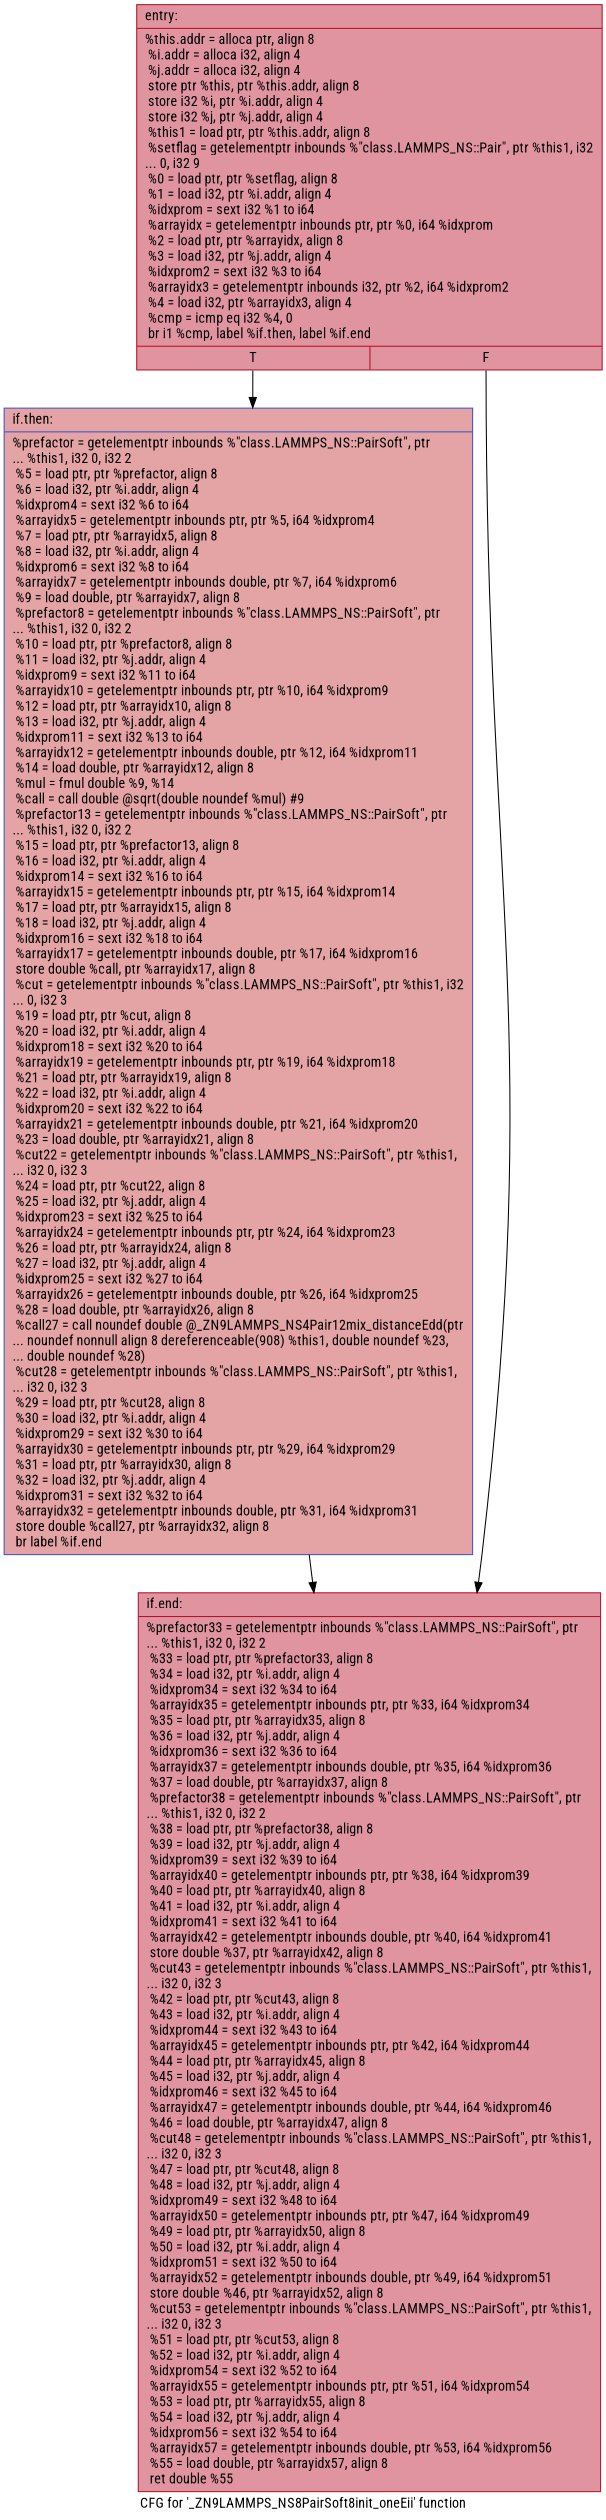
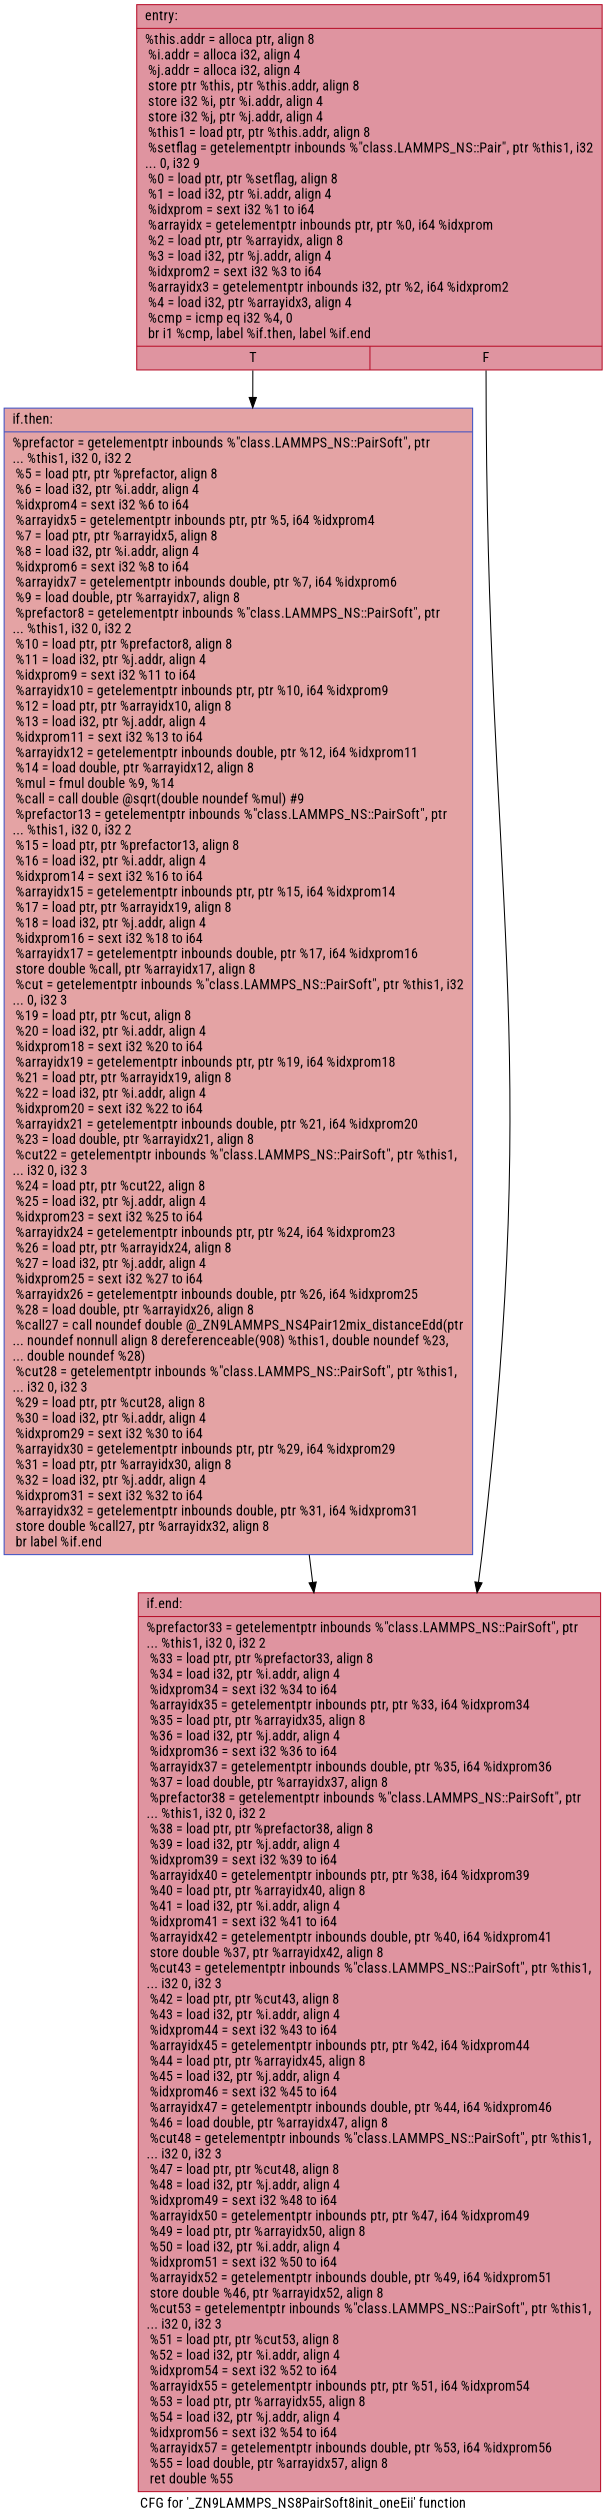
(122, 908) -> (122, 908)
